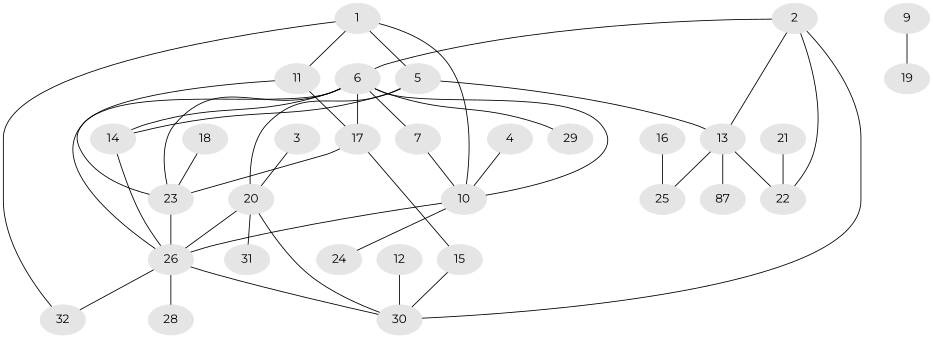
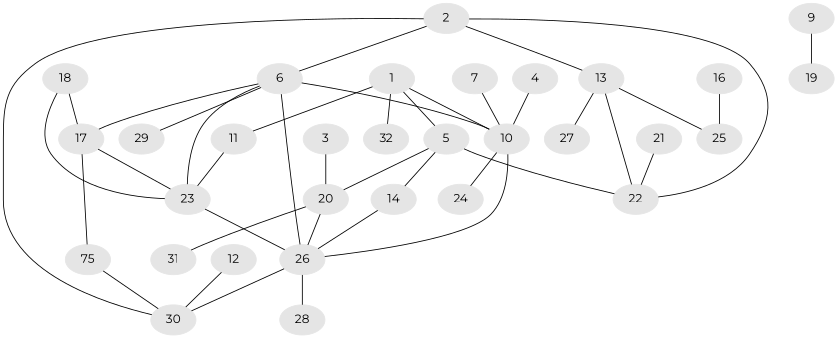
(575, 97) -> (538, 174)
(388, 109) -> none
(236, 110) -> none
(332, 113) -> (73, 109)
(723, 199) -> (567, 139)
(460, 260) -> (88, 260)
(309, 275) -> none
(117, 290) -> none
